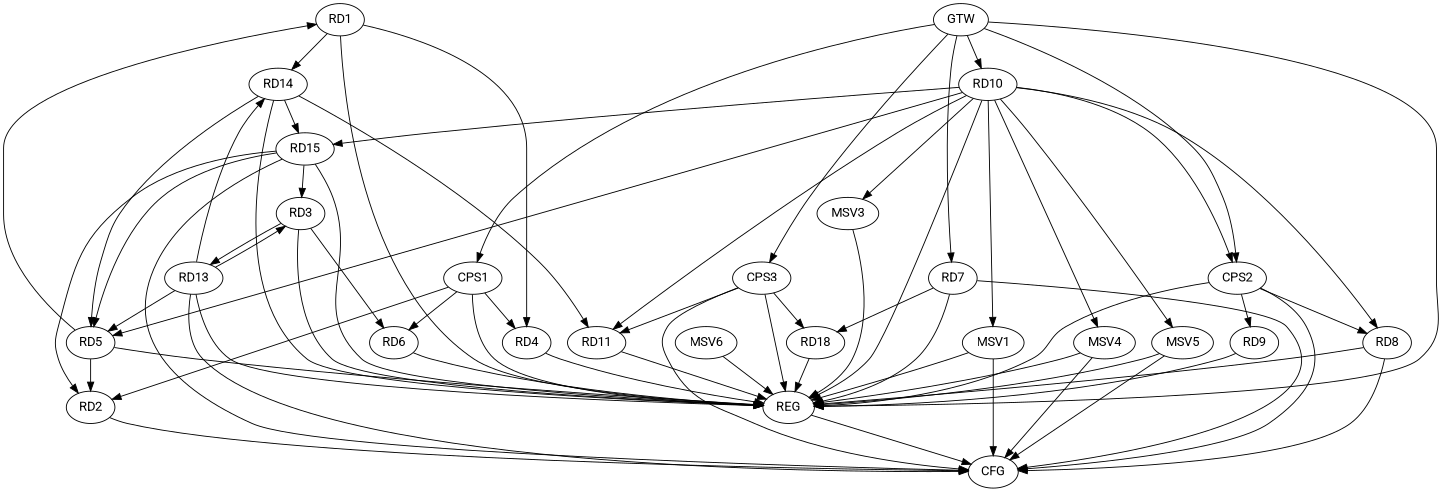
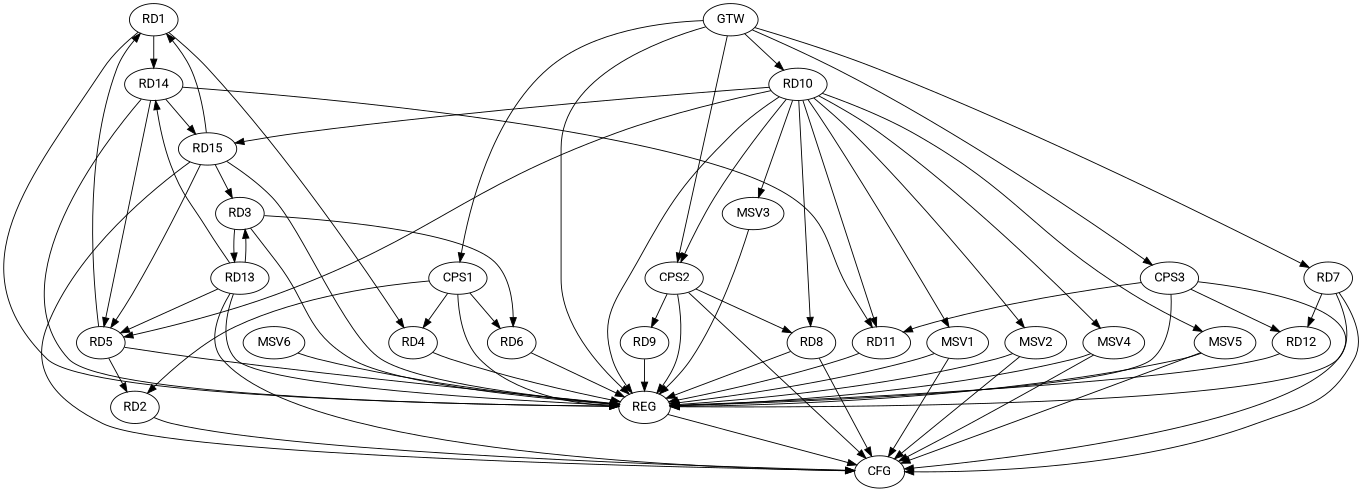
(108, 218) -> (196, 81)
(816, 343) -> (1301, 343)
none -> (1036, 343)
